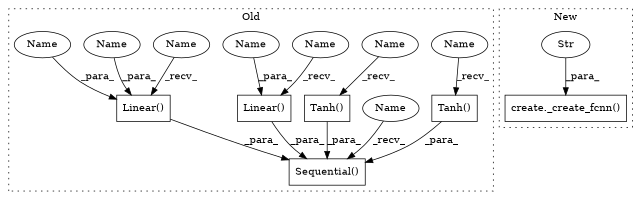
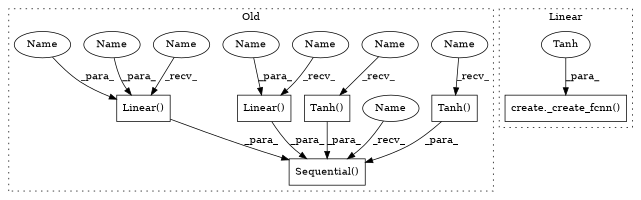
(566, 17) -> (566, 17)
(566, 45) -> (566, 45)
